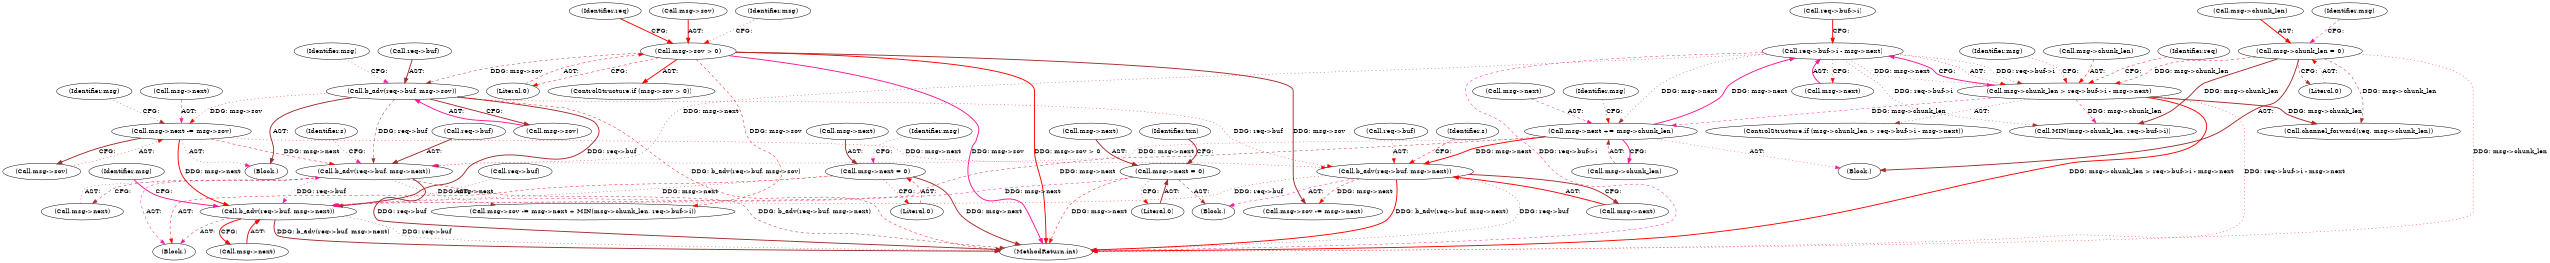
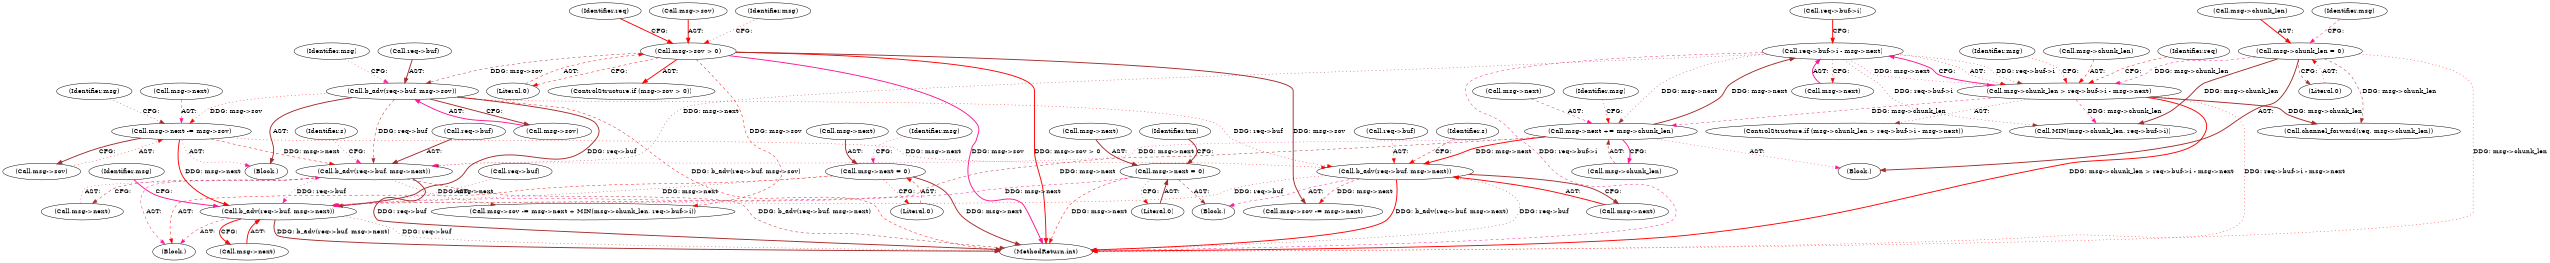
(2186, 61) -> (2186, 61)
(1723, 94) -> (1723, 94)
